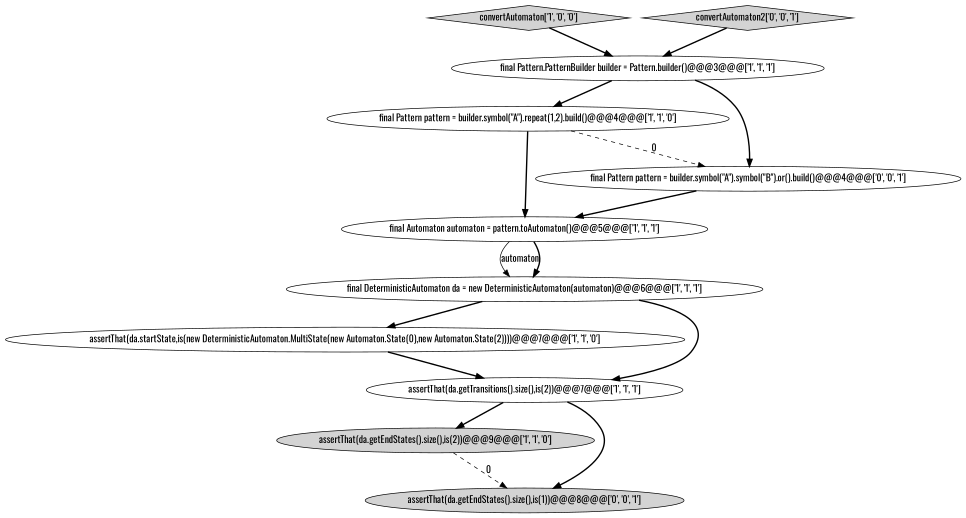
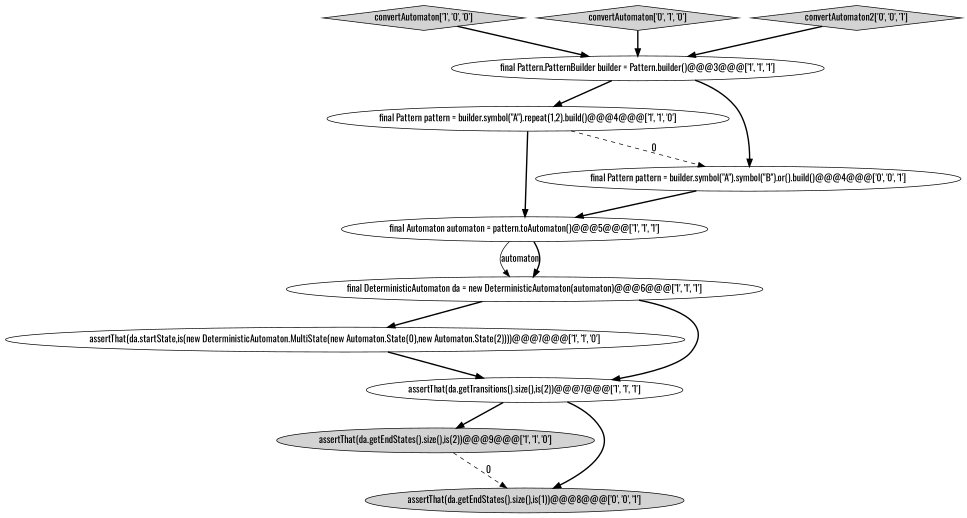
none -> (638, 18)
